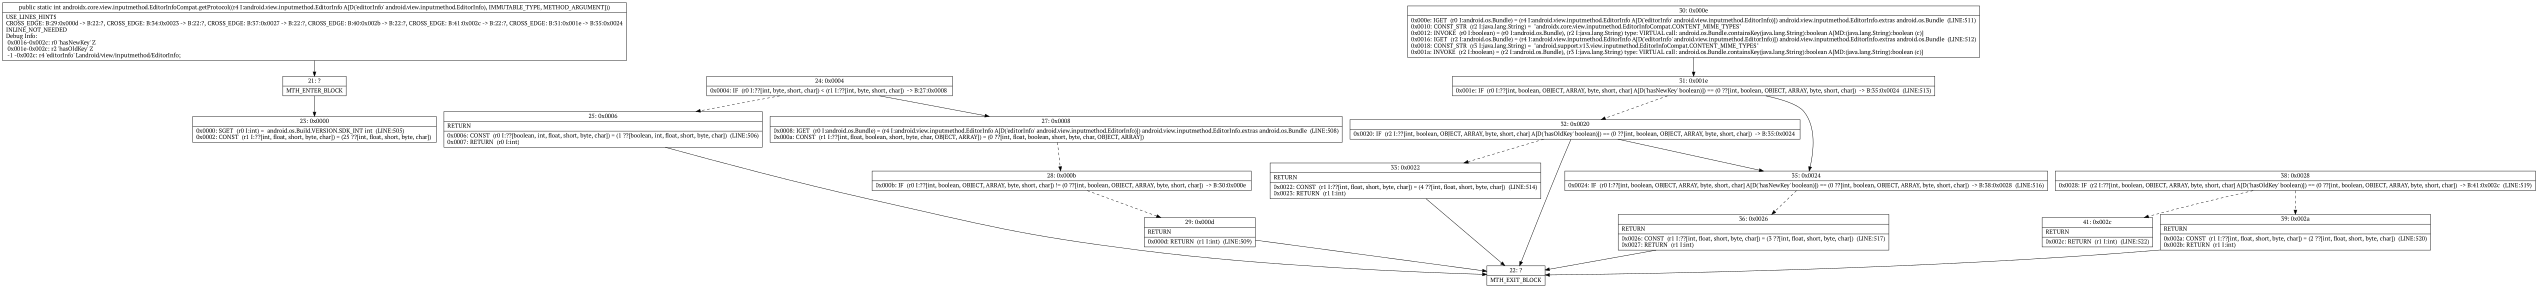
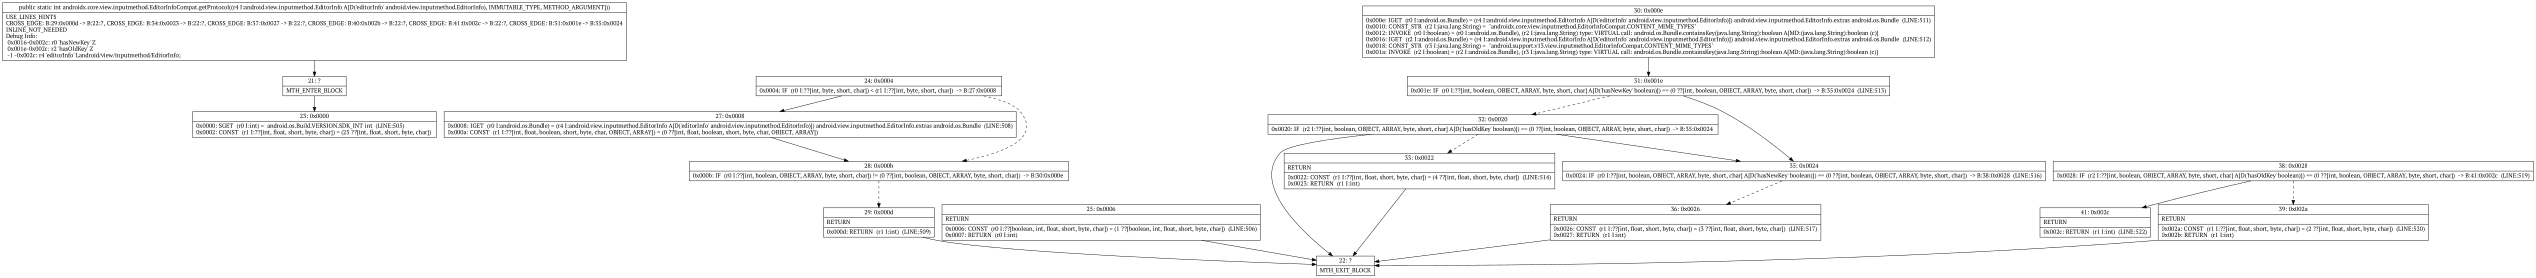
(740, 103) -> (1024, 134)
(1059, 154) -> (808, 149)
(2201, 203) -> (2199, 193)
